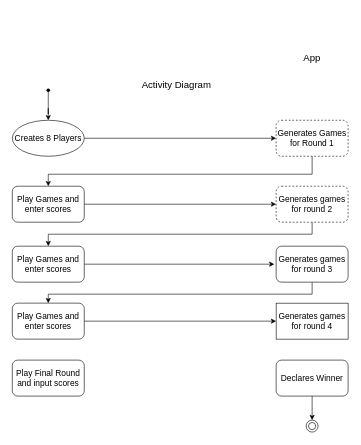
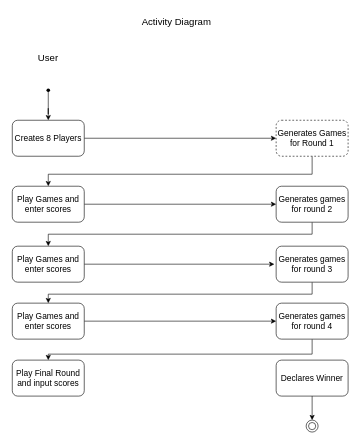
none -> (48, 57)
(312, 57) -> none
(177, 84) -> (177, 21)
(48, 138) -> (48, 138)
(312, 204) -> (312, 204)
(312, 321) -> (312, 321)
none -> (49, 354)
